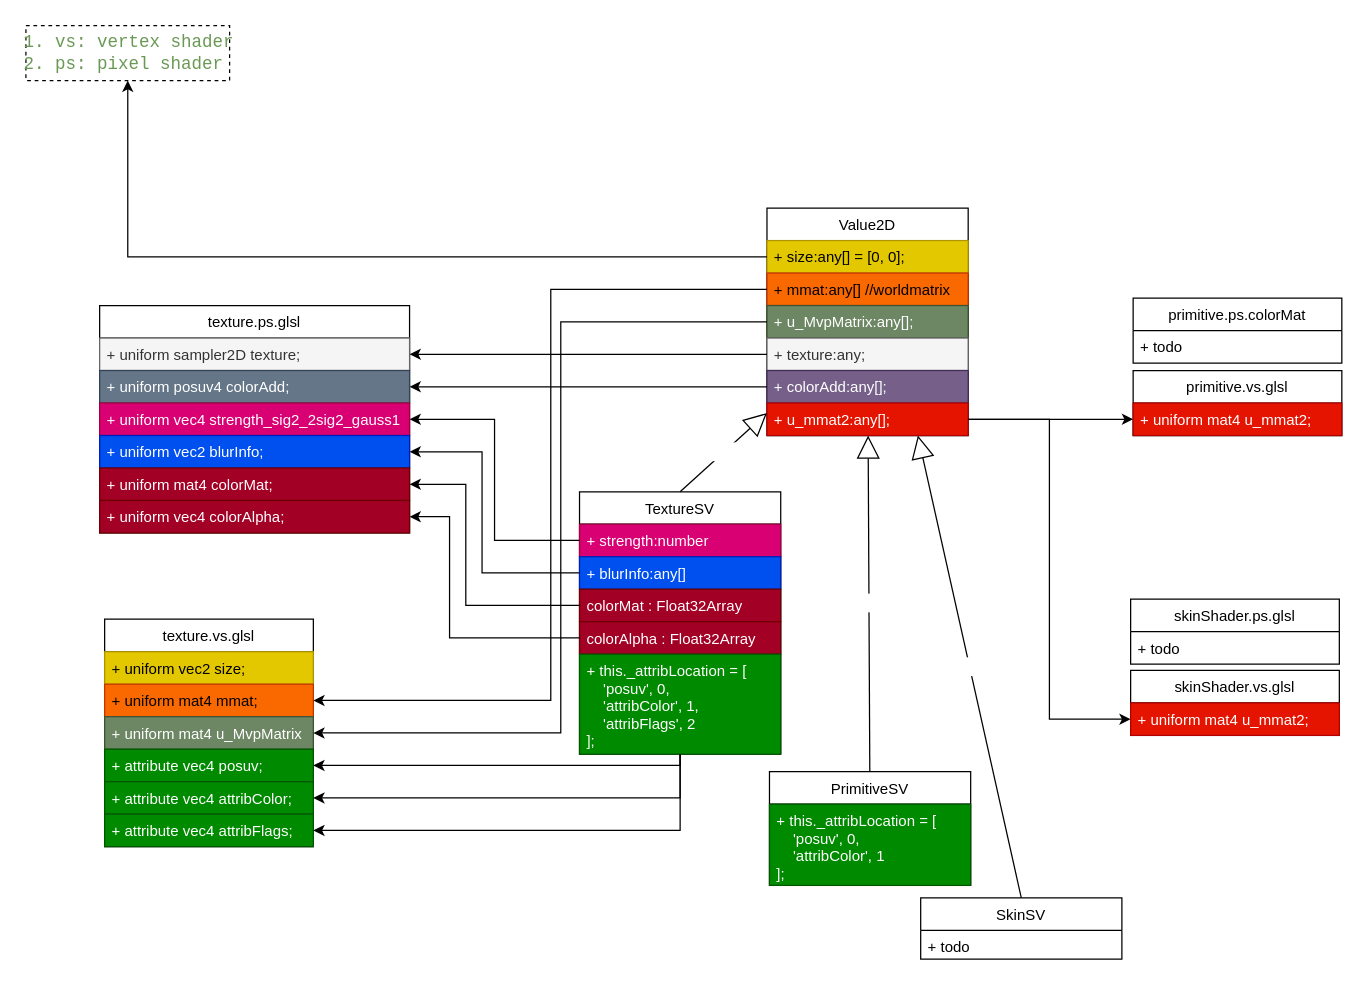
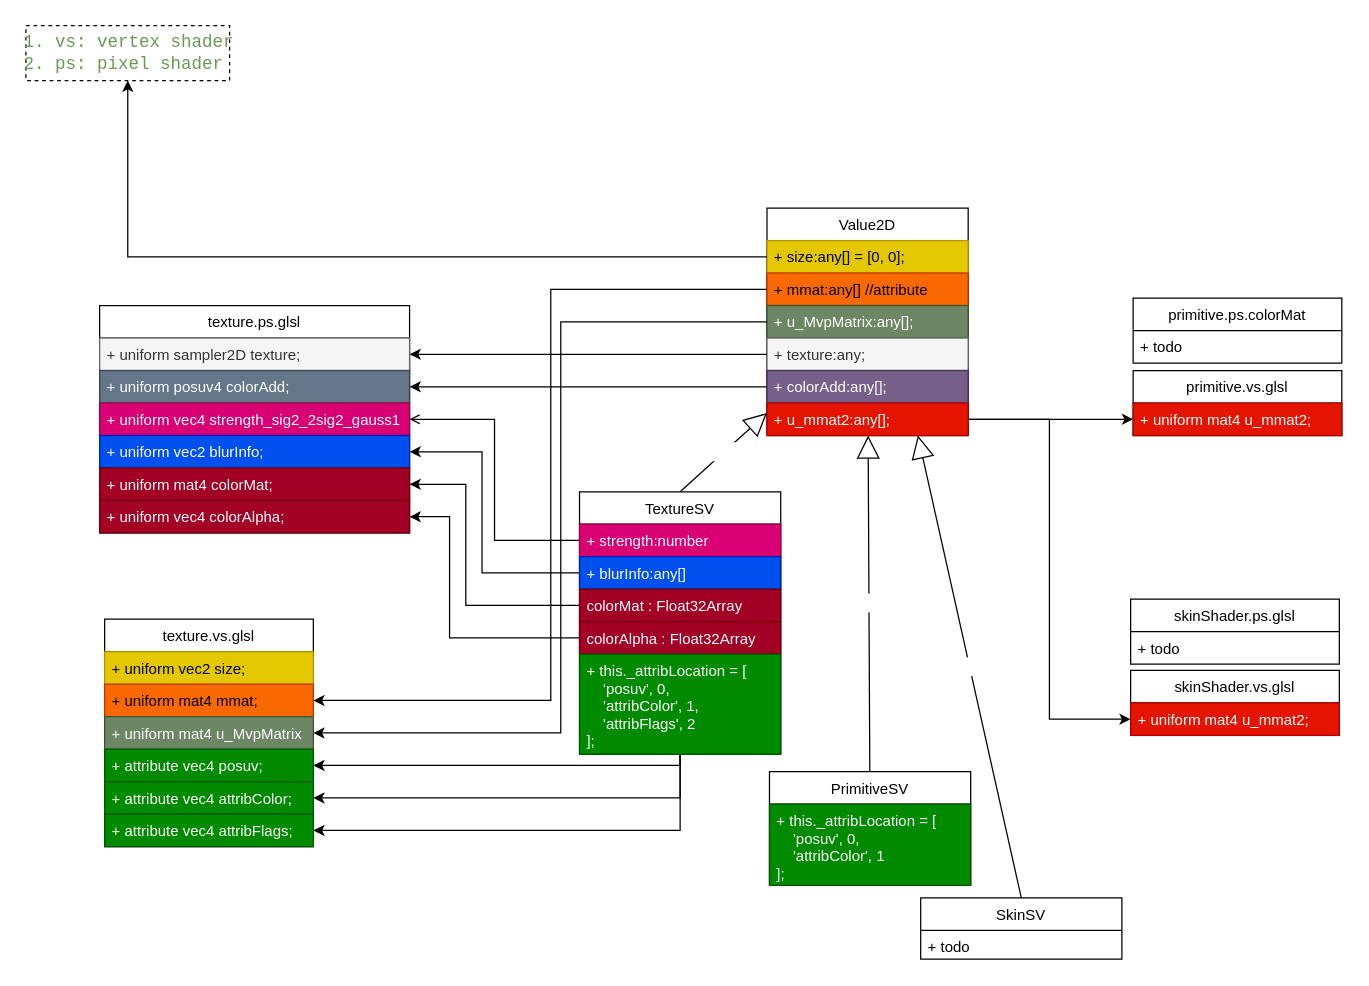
(877, 290) -> (871, 290)
(419, 419) -> (416, 419)
